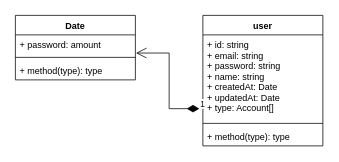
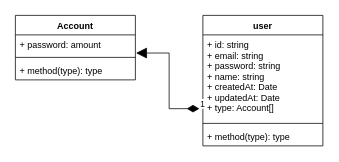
(75, 26) -> (75, 26)
(143, 53) -> (148, 53)
